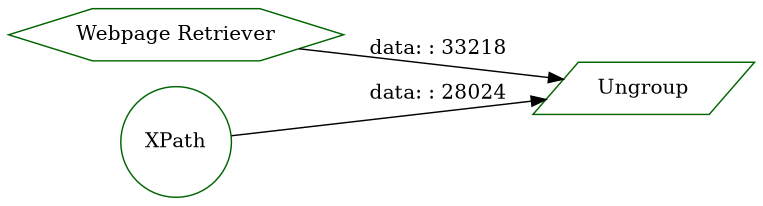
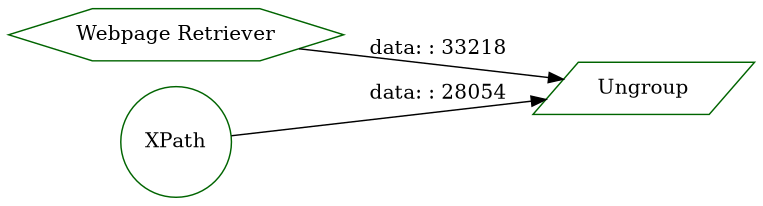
(438, 93) -> (438, 93)
